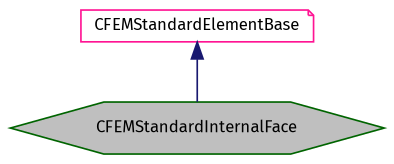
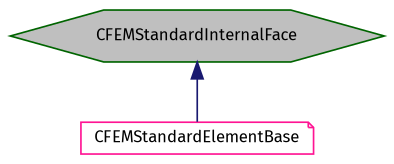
(197, 80) -> (197, 100)
